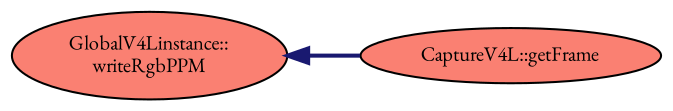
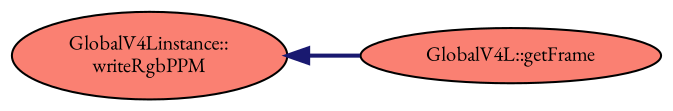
(511, 56) -> (511, 56)
